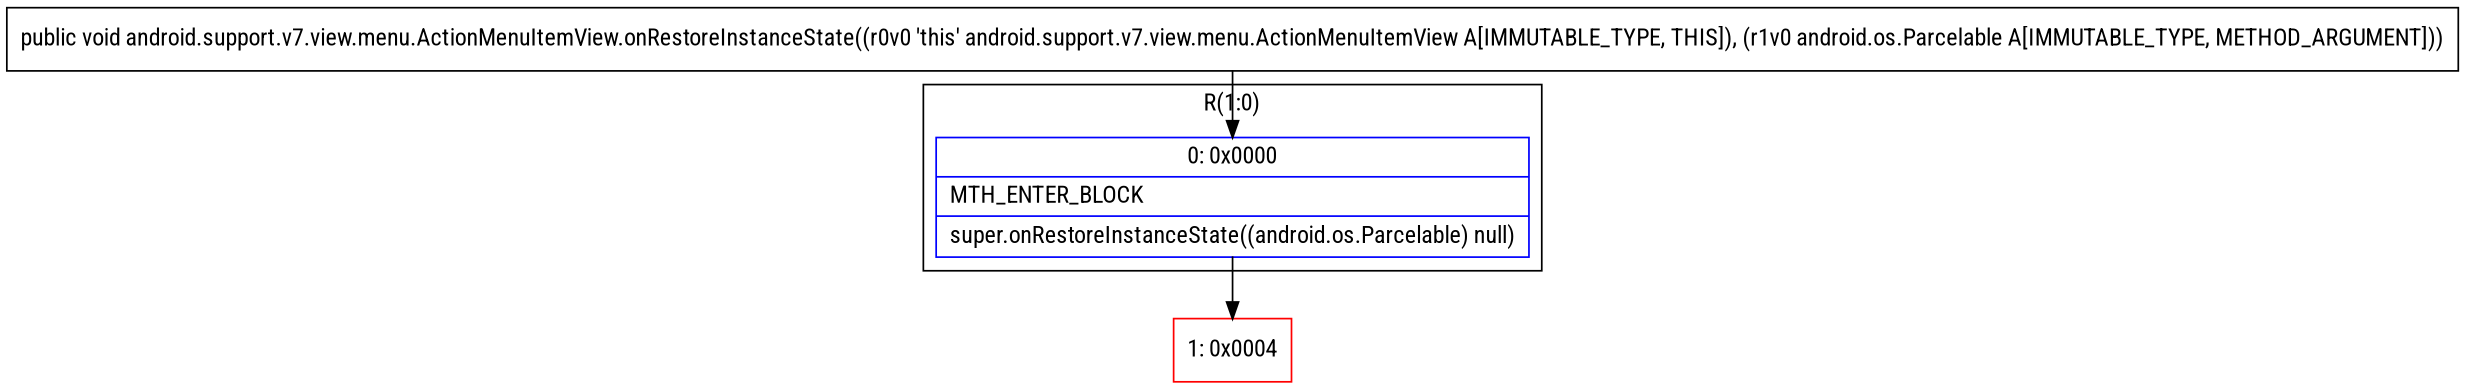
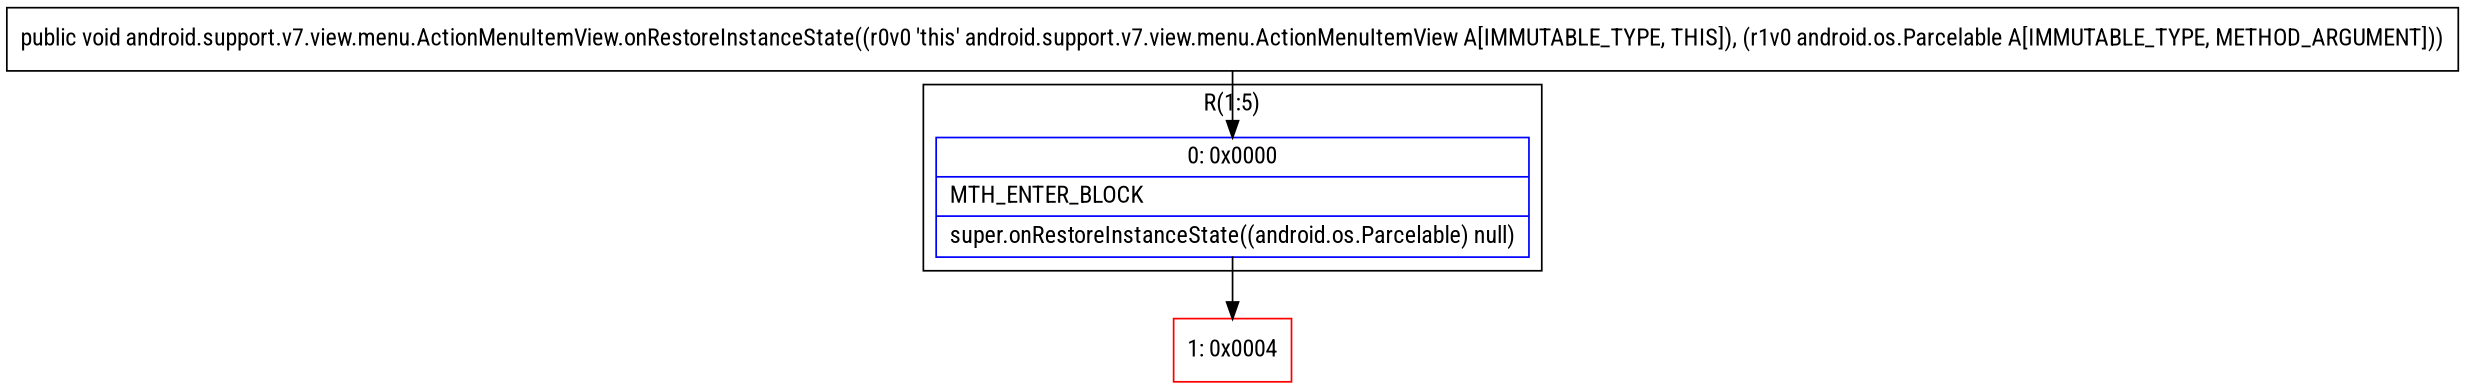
(1233, 104) -> (1233, 104)
